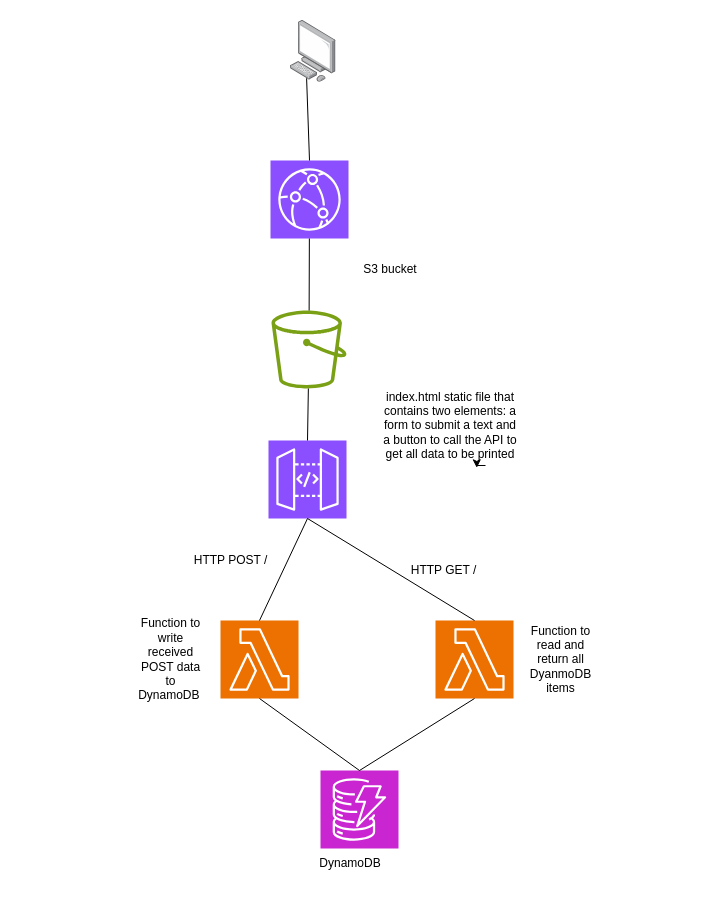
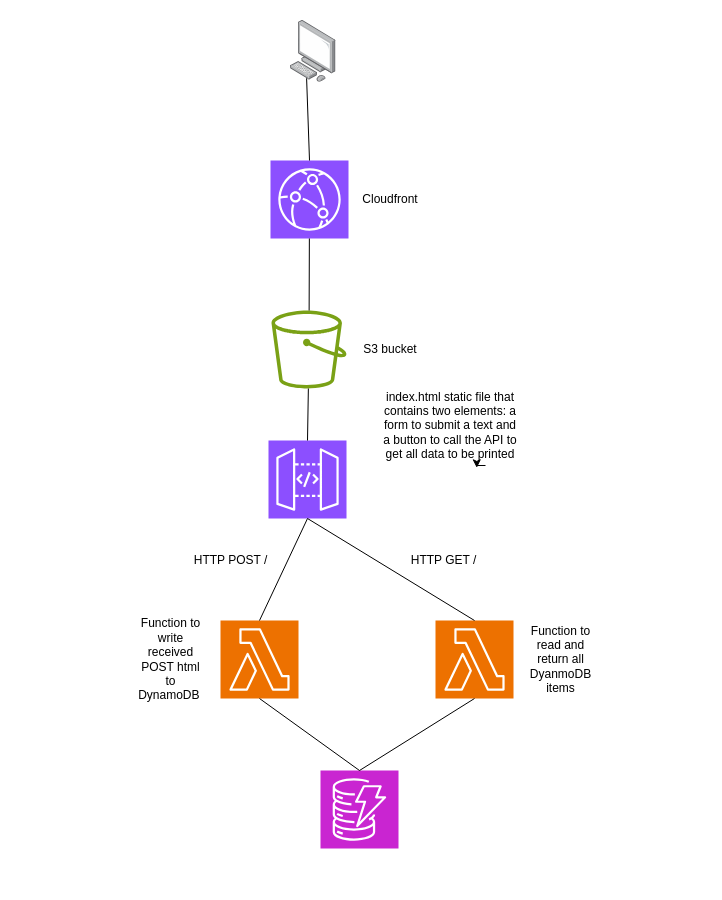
none -> (391, 200)
(391, 270) -> (391, 350)
(444, 571) -> (444, 561)
(171, 660) -> (171, 660)
(351, 864) -> none
